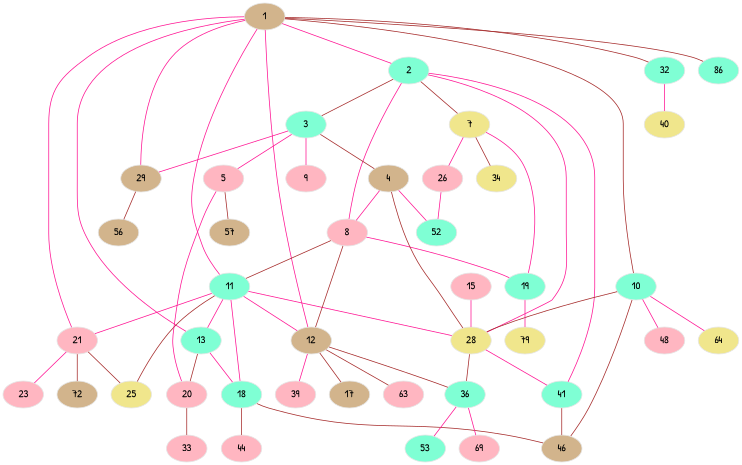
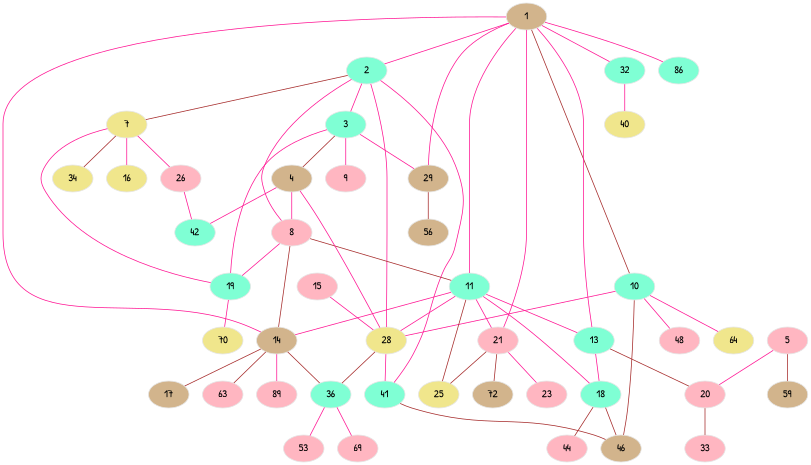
(468, 29) -> (576, 44)
(569, 38) -> (605, 40)
(357, 97) -> (356, 98)
(265, 152) -> (253, 183)
none -> (127, 178)
(230, 232) -> (788, 394)
(436, 232) -> (195, 232)
(419, 264) -> (342, 258)
(551, 309) -> (516, 312)
(311, 340) -> (277, 340)
(525, 340) -> (223, 340)
(296, 394) -> (277, 394)
(425, 448) -> (304, 448)
